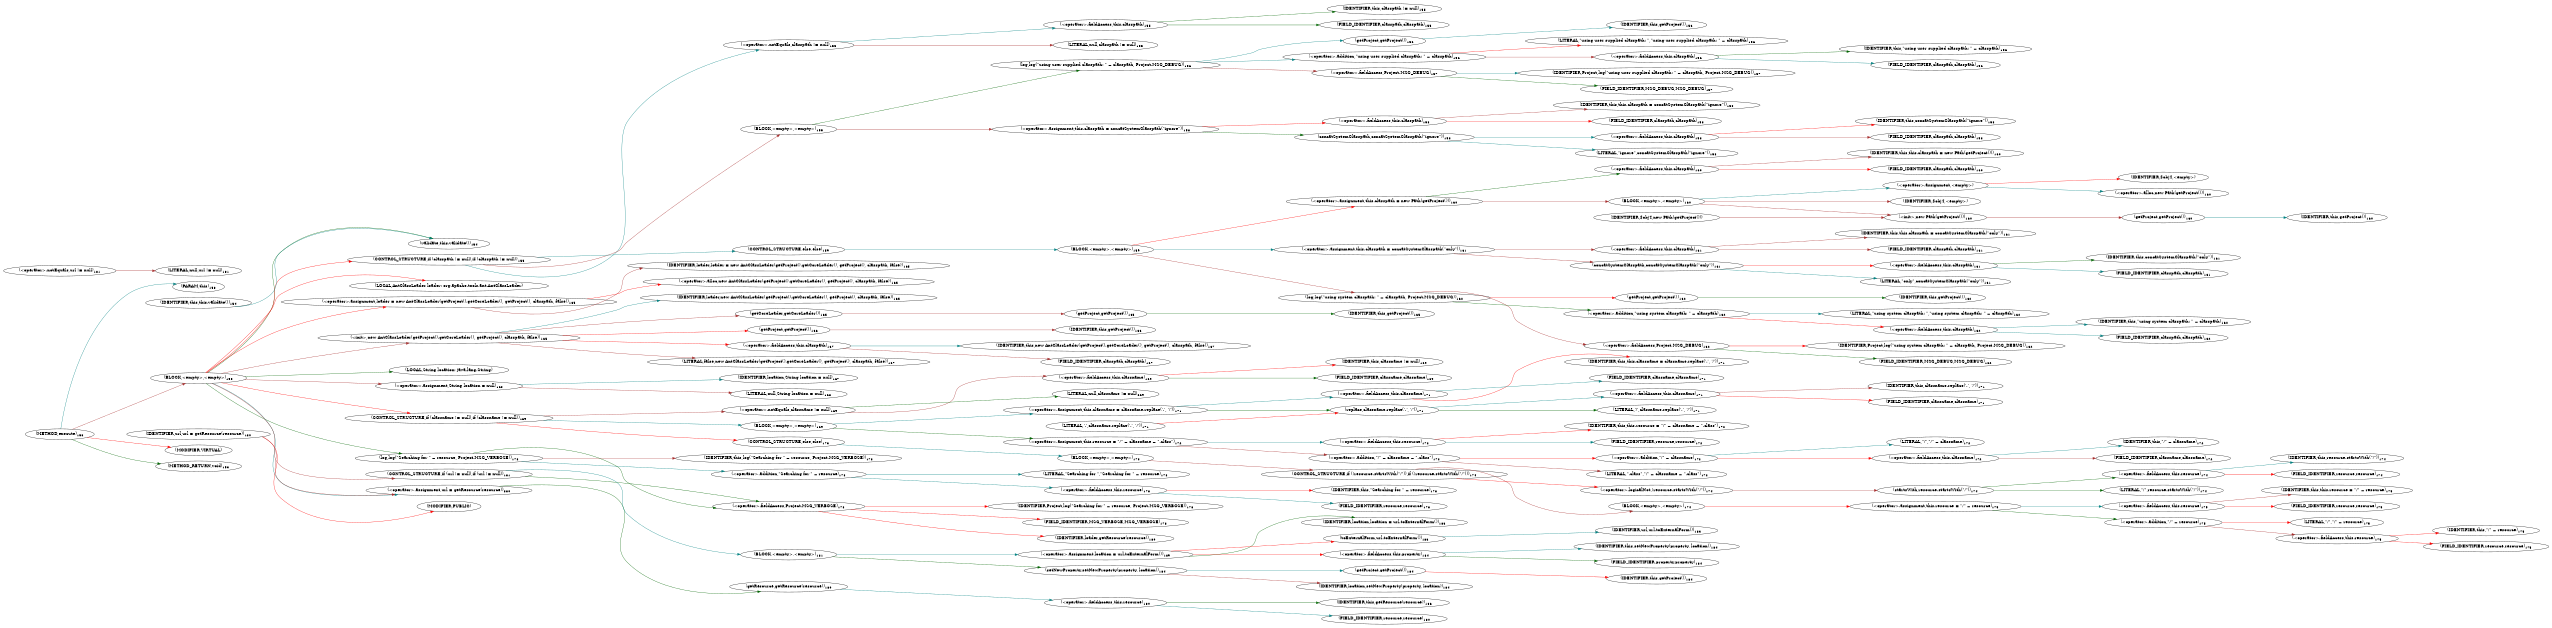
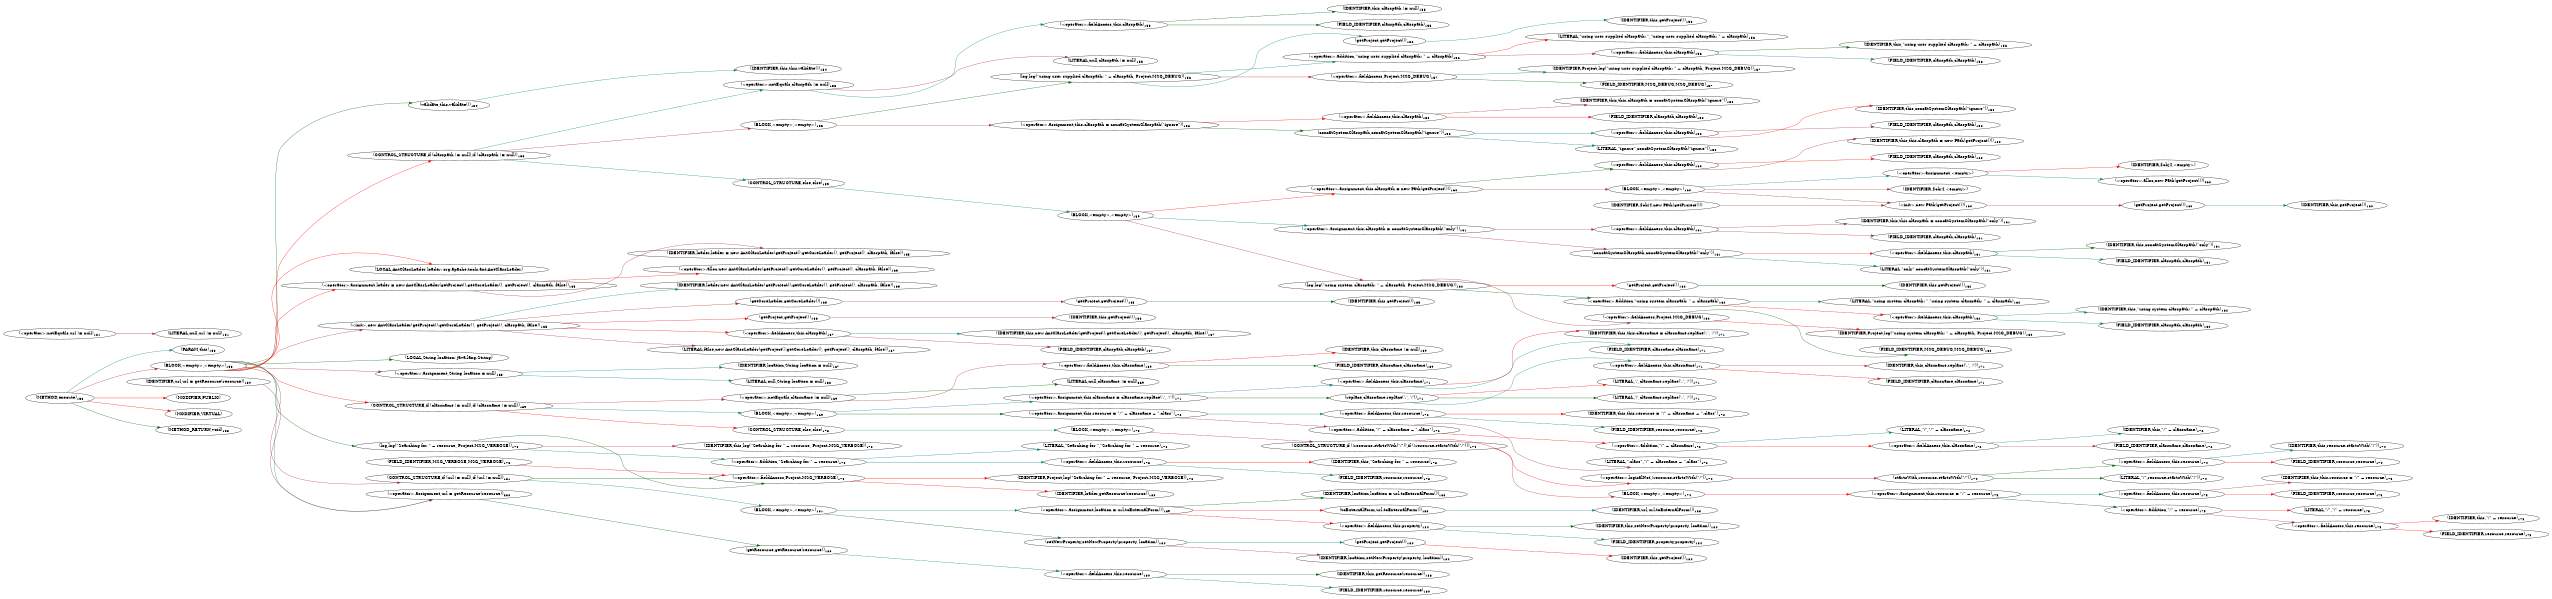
(2208, 193) -> (2208, 181)
(275, 269) -> (602, 80)
(624, 390) -> (624, 378)
(1246, 418) -> (1517, 390)
(944, 514) -> (619, 470)
(319, 518) -> (129, 398)
(1510, 551) -> (1508, 526)
(1519, 559) -> (1518, 534)
